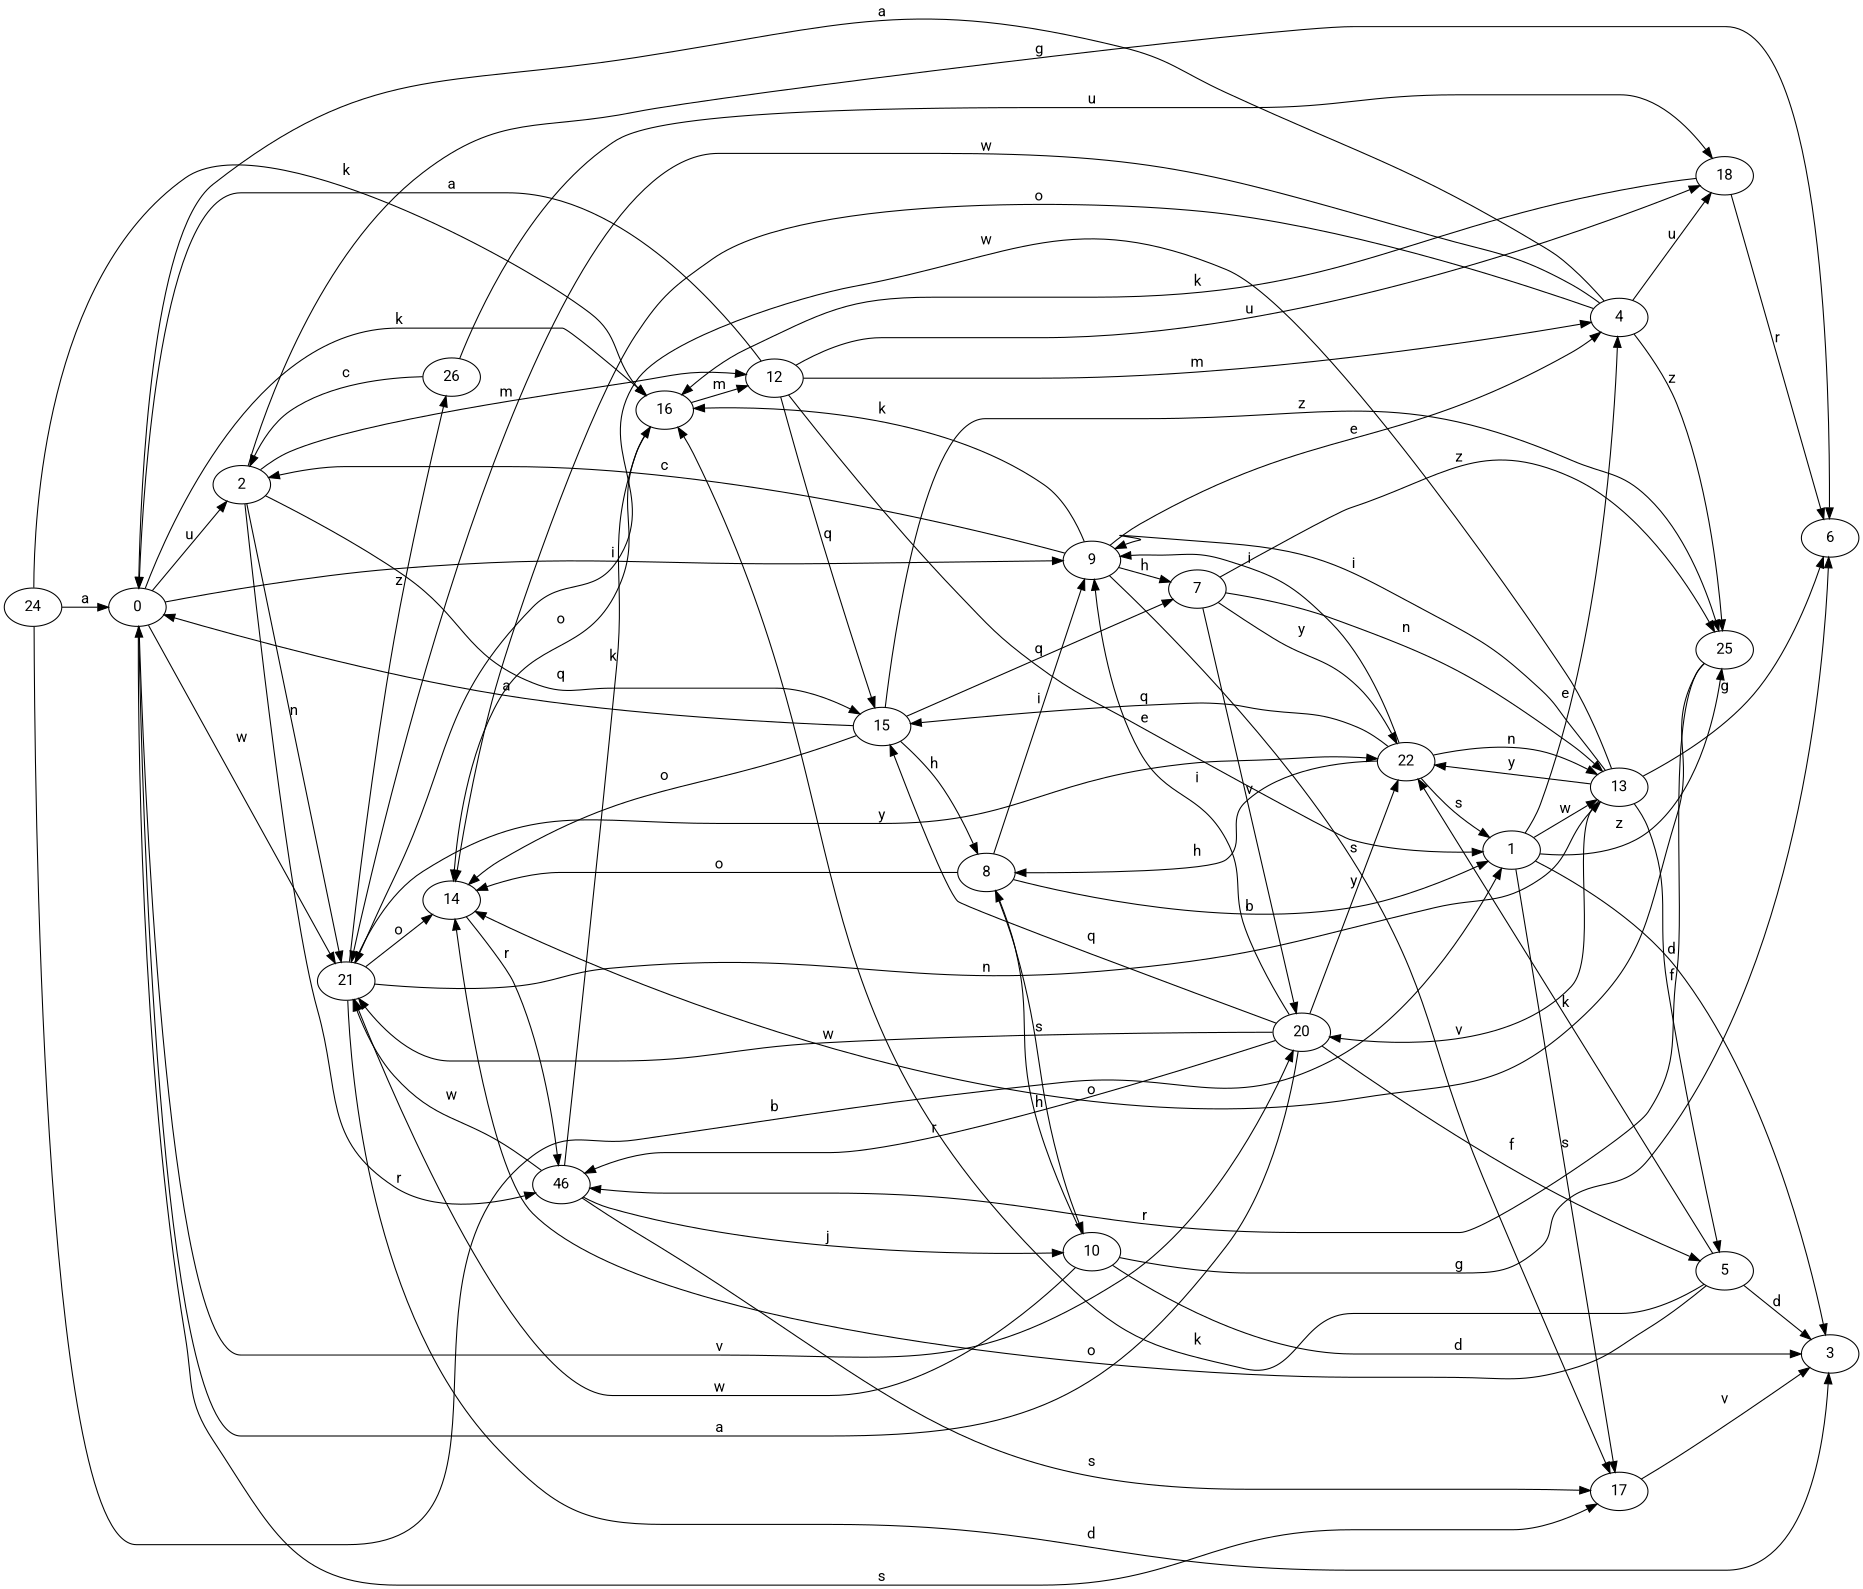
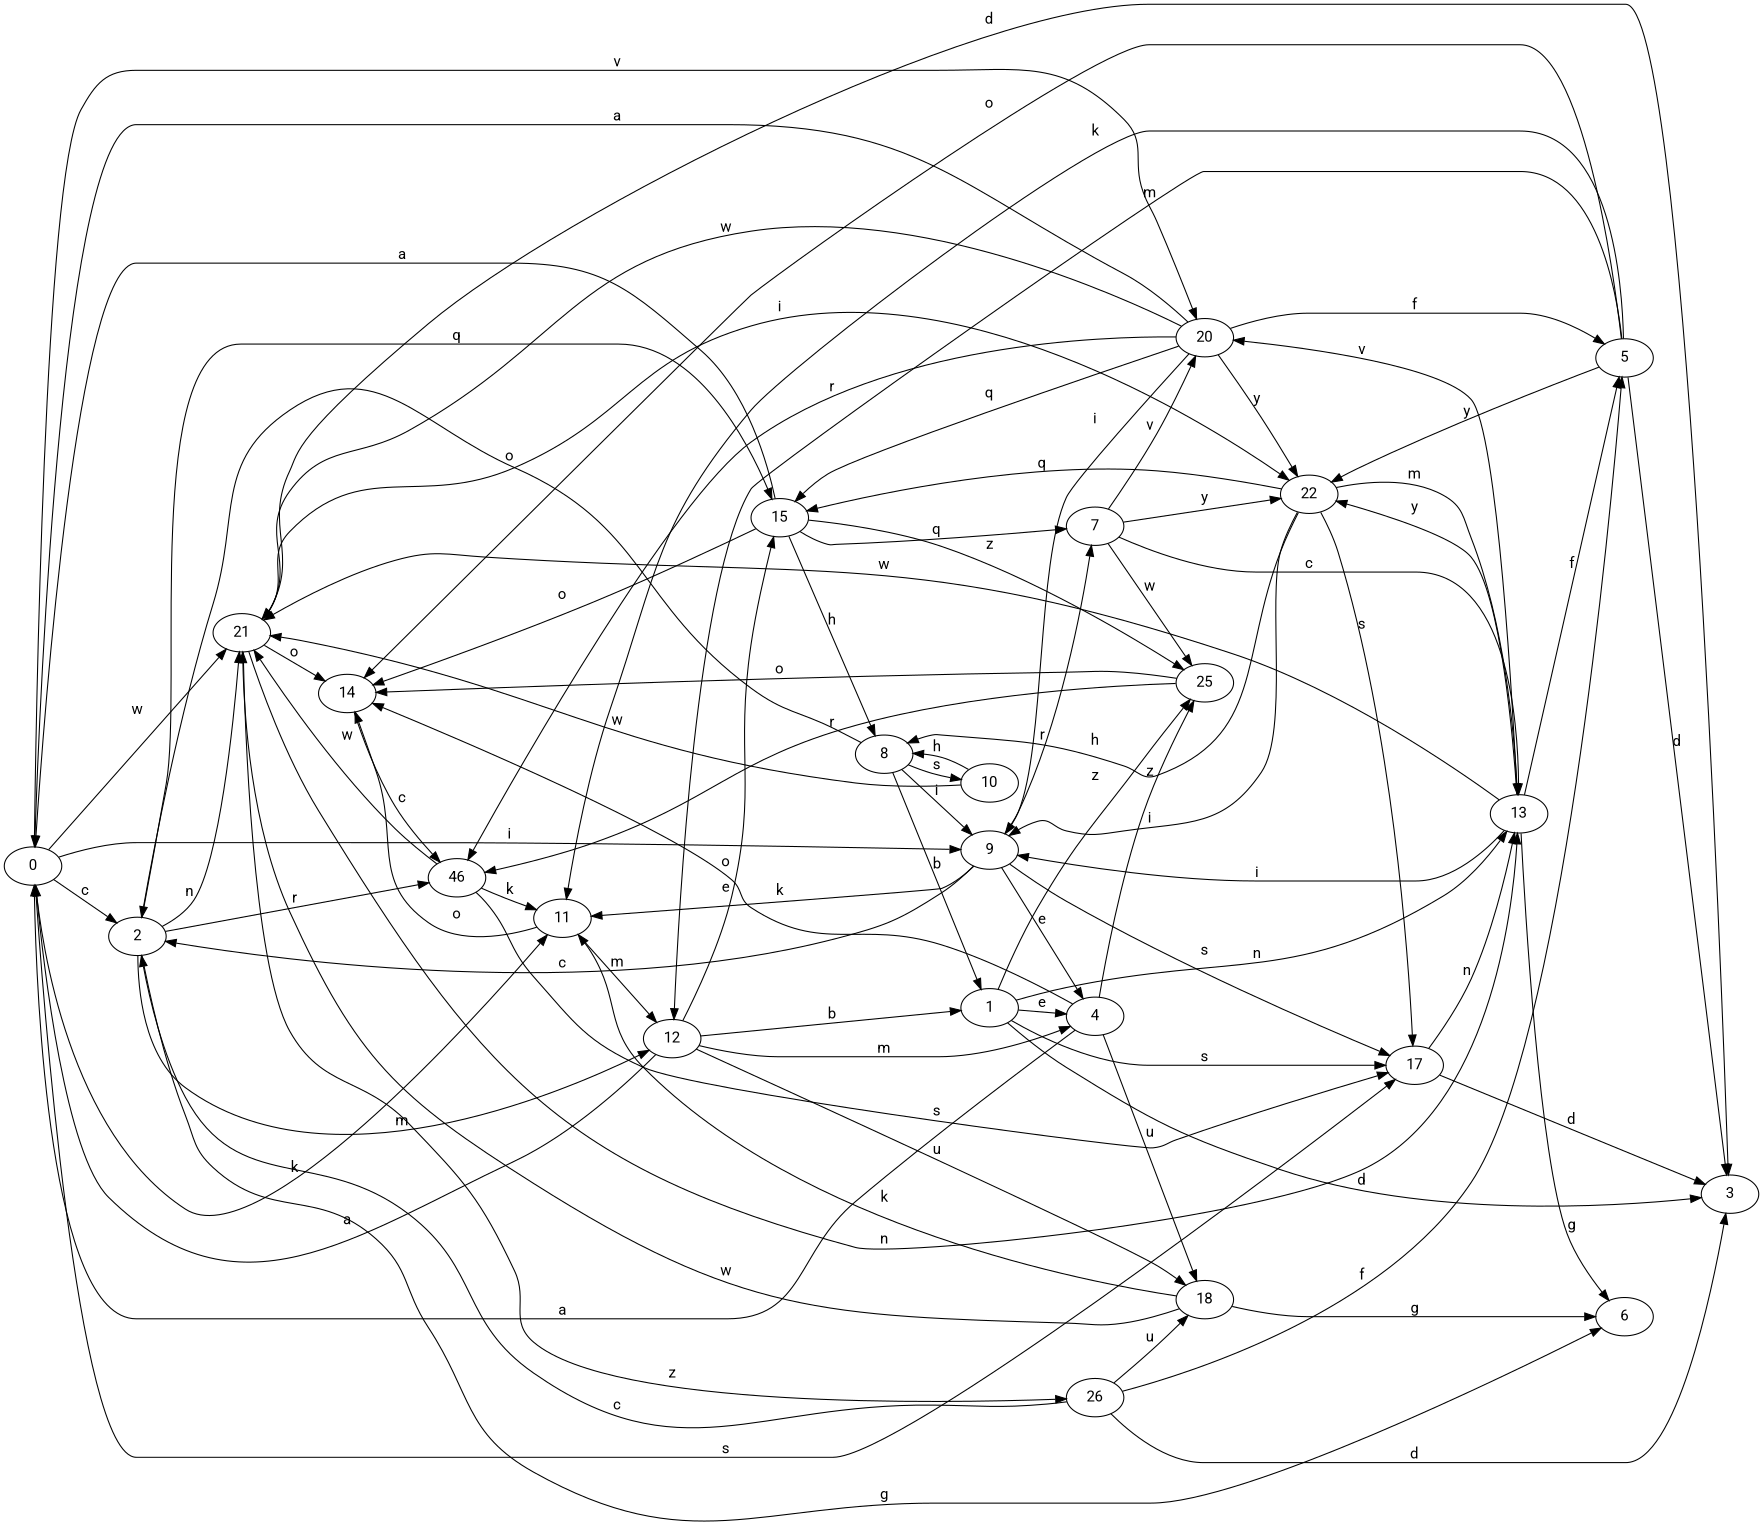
(718, 154) -> (554, 1196)
none -> (1007, 302)
(1777, 338) -> (1415, 1309)
(665, 410) -> (562, 918)
(1459, 458) -> (1150, 586)
(828, 534) -> (726, 888)
(190, 535) -> (85, 891)
(1145, 566) -> (1042, 736)
(33, 607) -> none
(1406, 628) -> (1309, 564)
(1145, 719) -> (832, 1015)
(1512, 740) -> (1415, 475)
(1449, 807) -> (1386, 770)
(1565, 809) -> (1257, 954)
(882, 815) -> (780, 307)
(721, 872) -> (371, 392)
none -> (1482, 951)
(507, 954) -> (402, 798)
none -> (1543, 965)
(1565, 1003) -> (1467, 412)
(1663, 1139) -> none
(815, 1244) -> none
(1442, 1354) -> (1494, 1463)
(1725, 1399) -> (1572, 1120)
